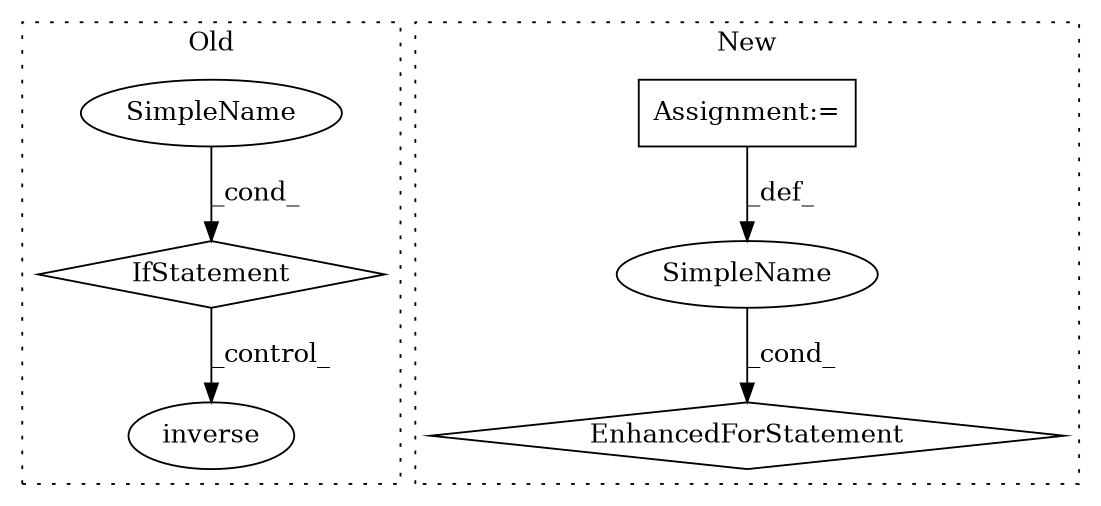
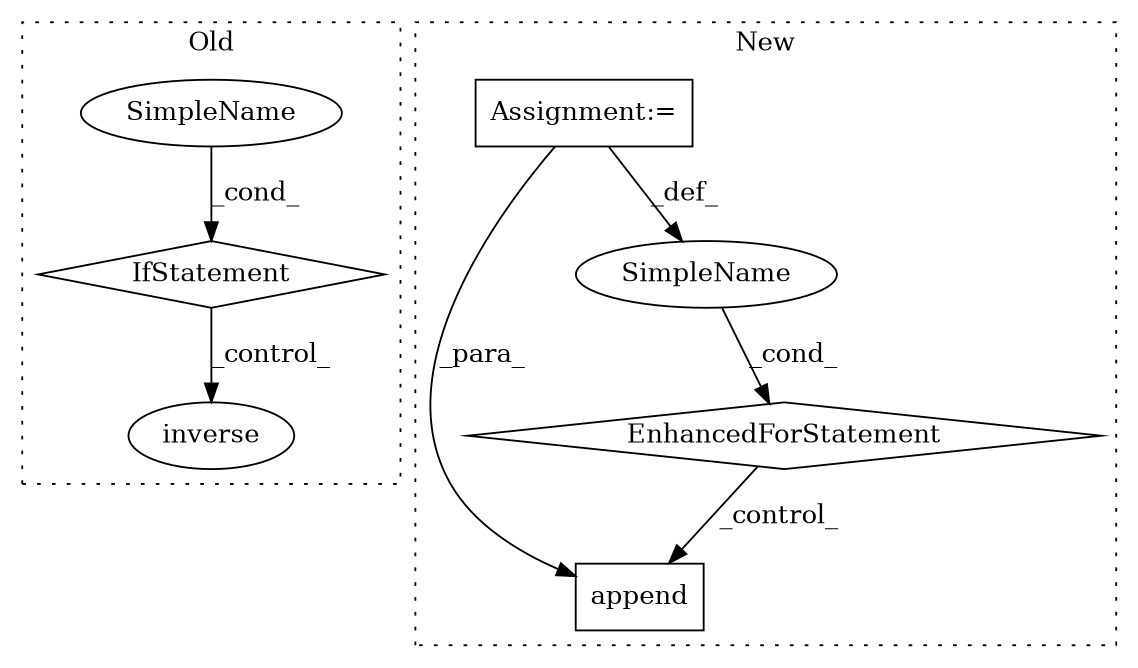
none -> (640, 597)
